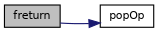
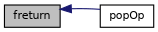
(74, 24) -> (86, 9)
